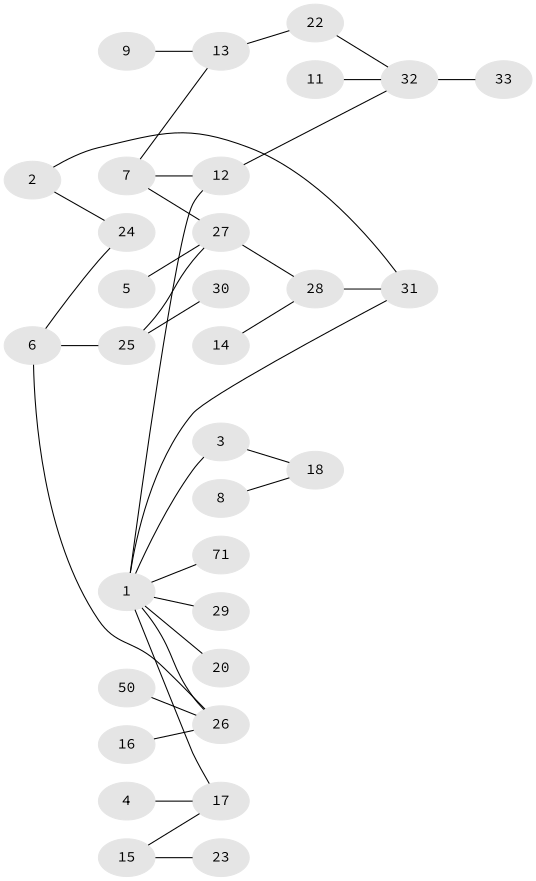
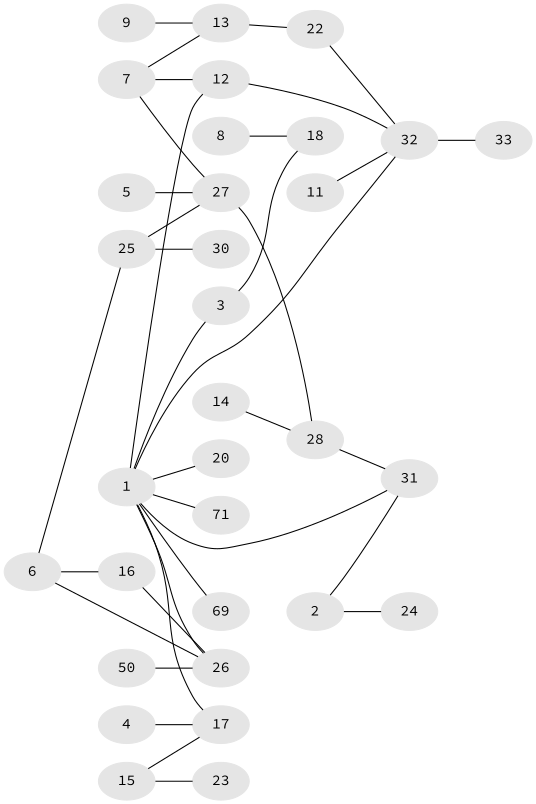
(77, 287) -> (80, 572)
none -> (267, 317)
(221, 612) -> (221, 612)
